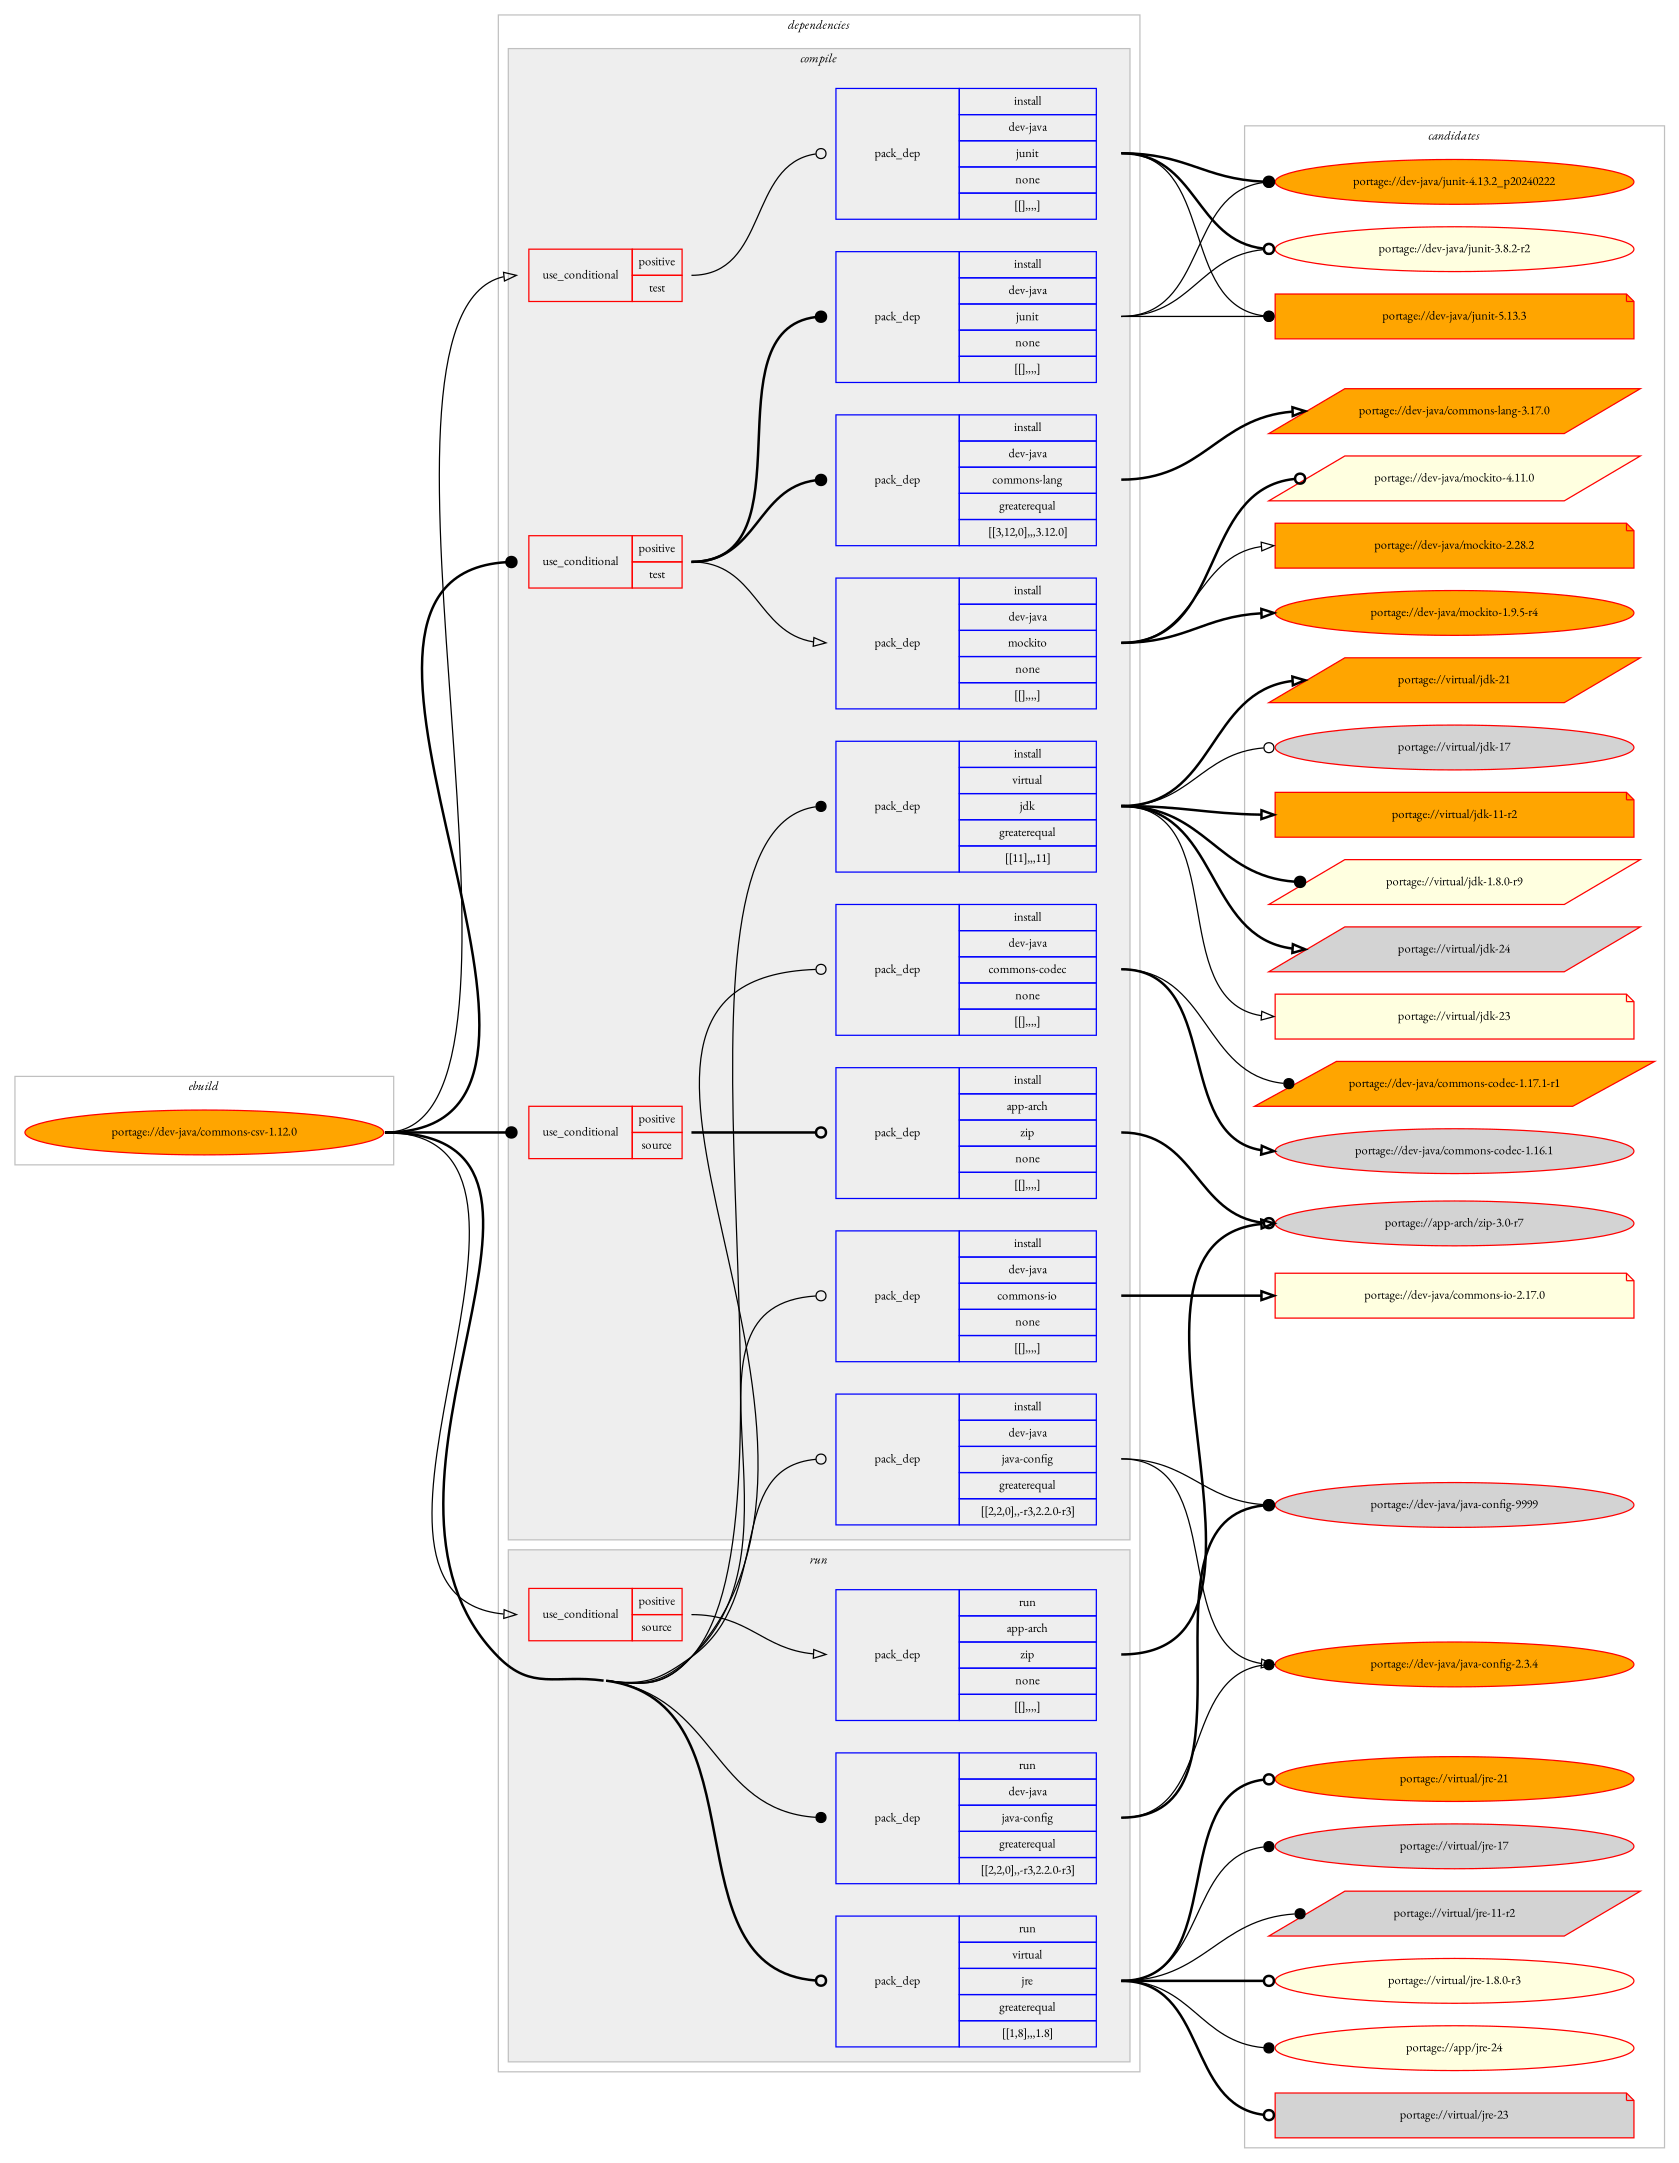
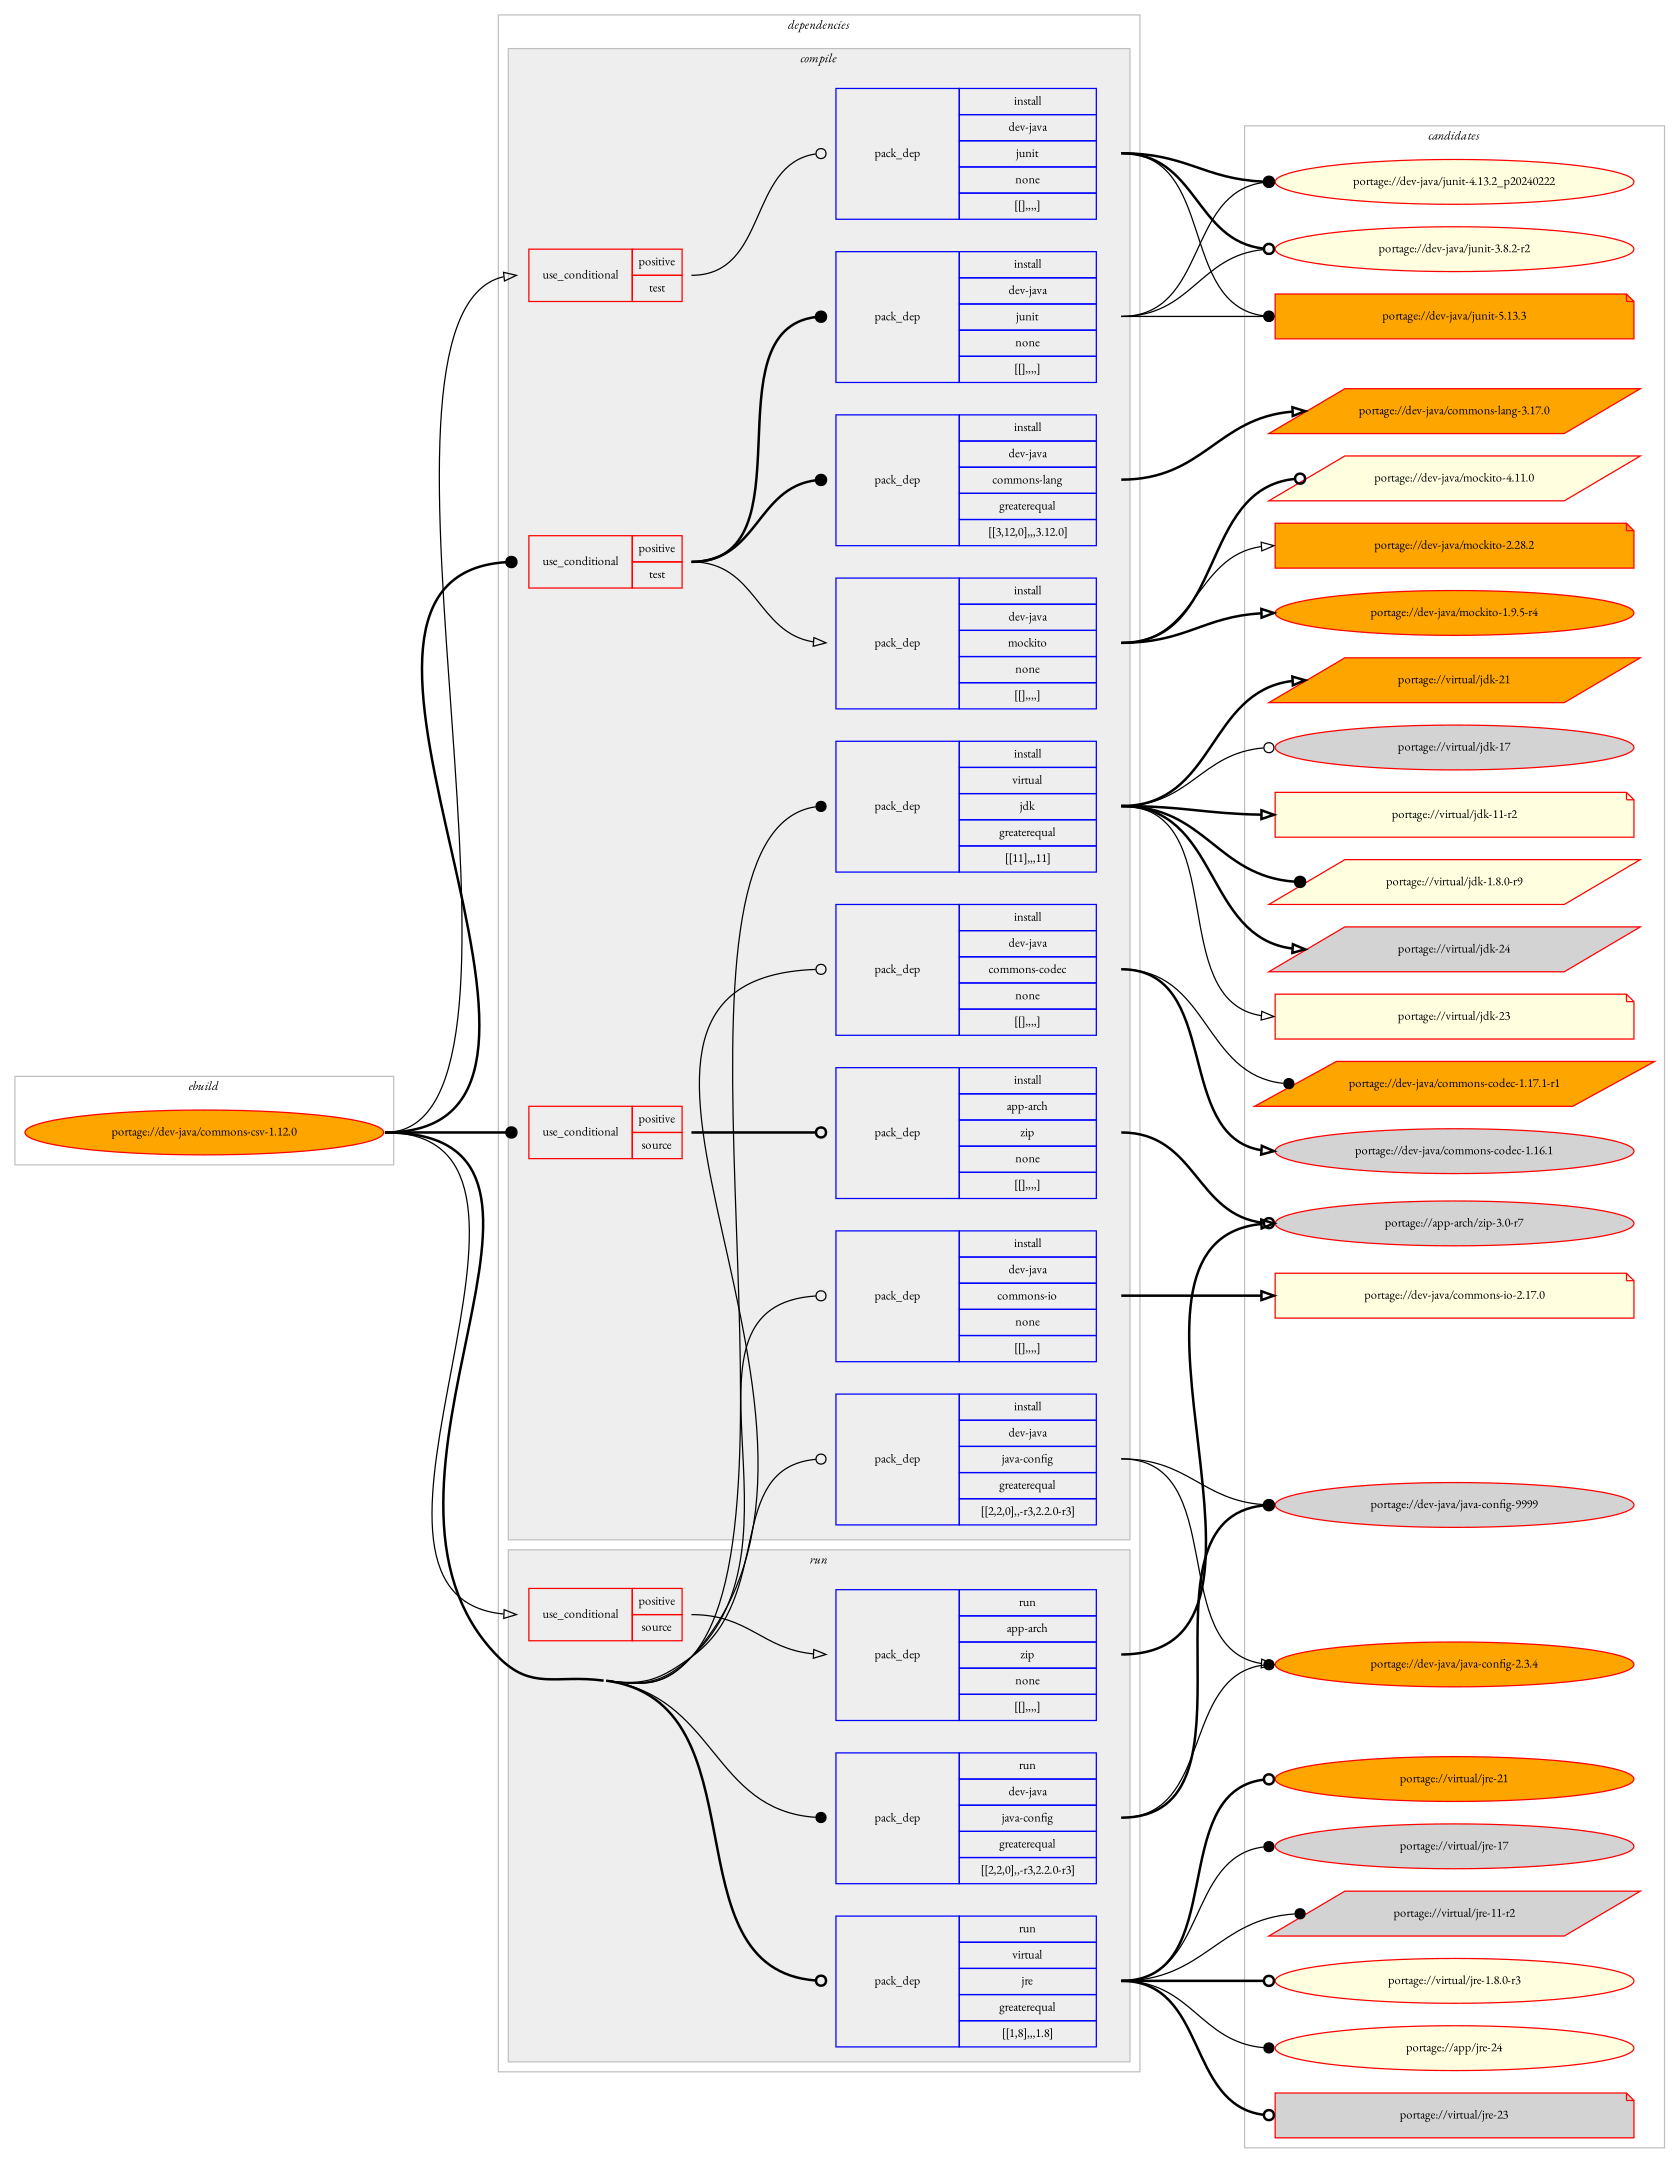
(1455, 182) -> (1455, 182)
(1455, 815) -> (1455, 815)
